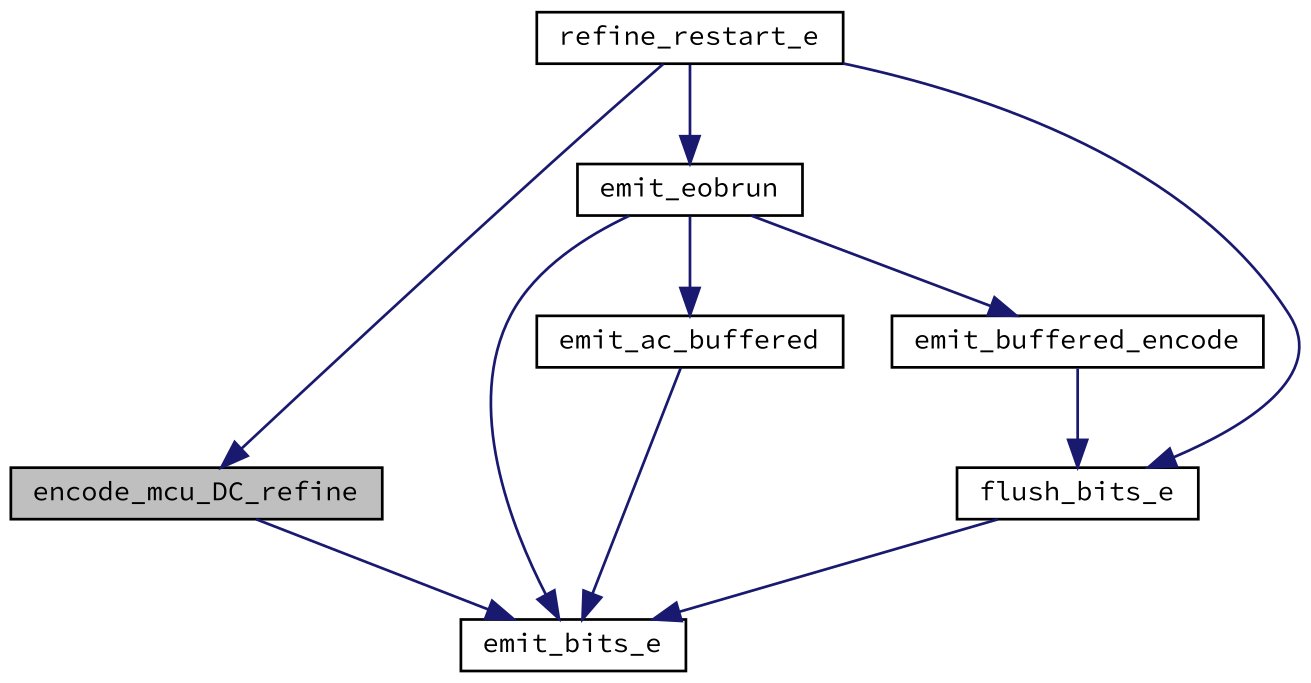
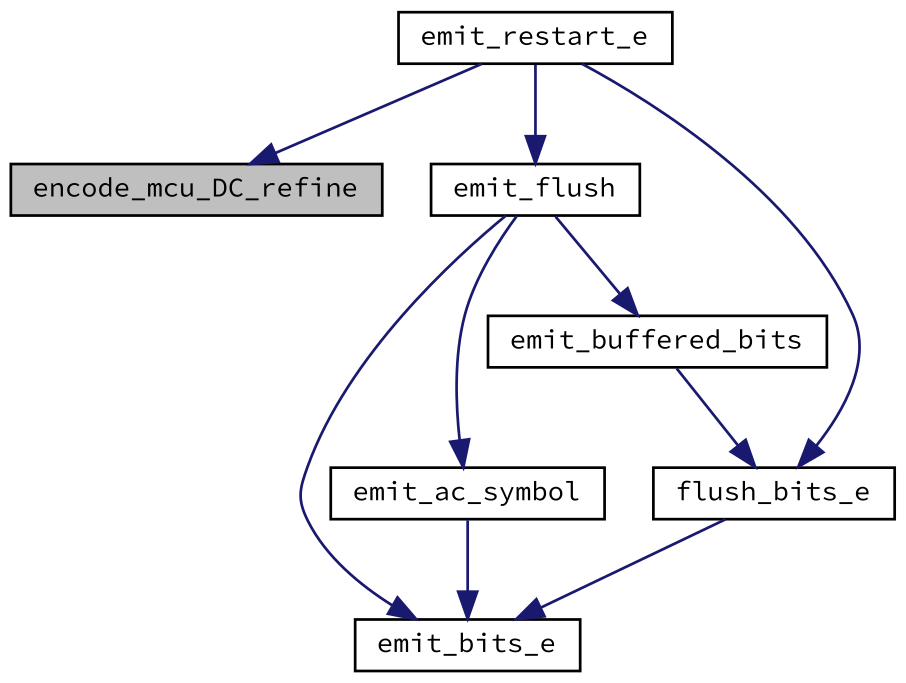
(690, 38) -> (535, 38)
(690, 190) -> (535, 190)
(690, 342) -> (468, 493)
(1078, 342) -> (657, 342)
(372, 564) -> none
